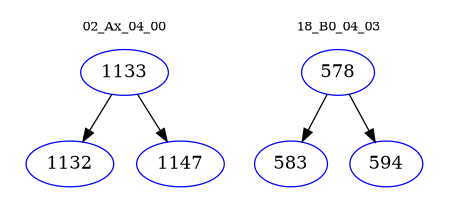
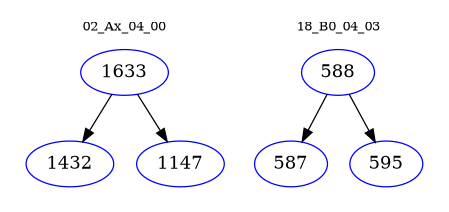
(125, 72) -> (125, 72)
(338, 72) -> (338, 72)
(70, 164) -> (70, 164)
(291, 164) -> (291, 164)
(386, 164) -> (386, 164)
